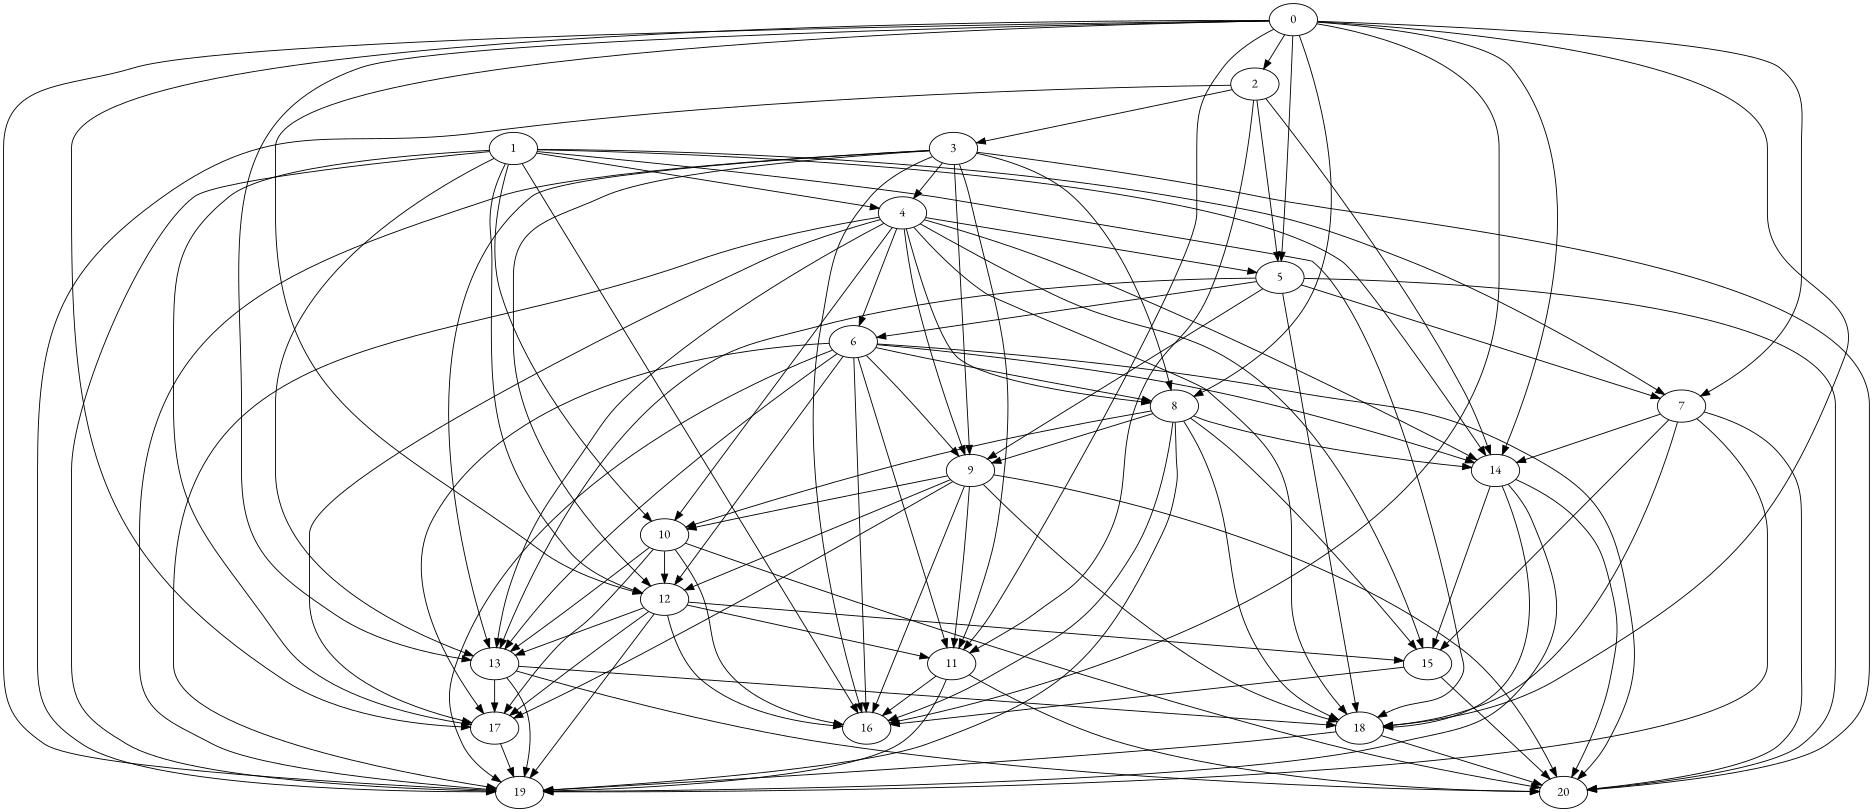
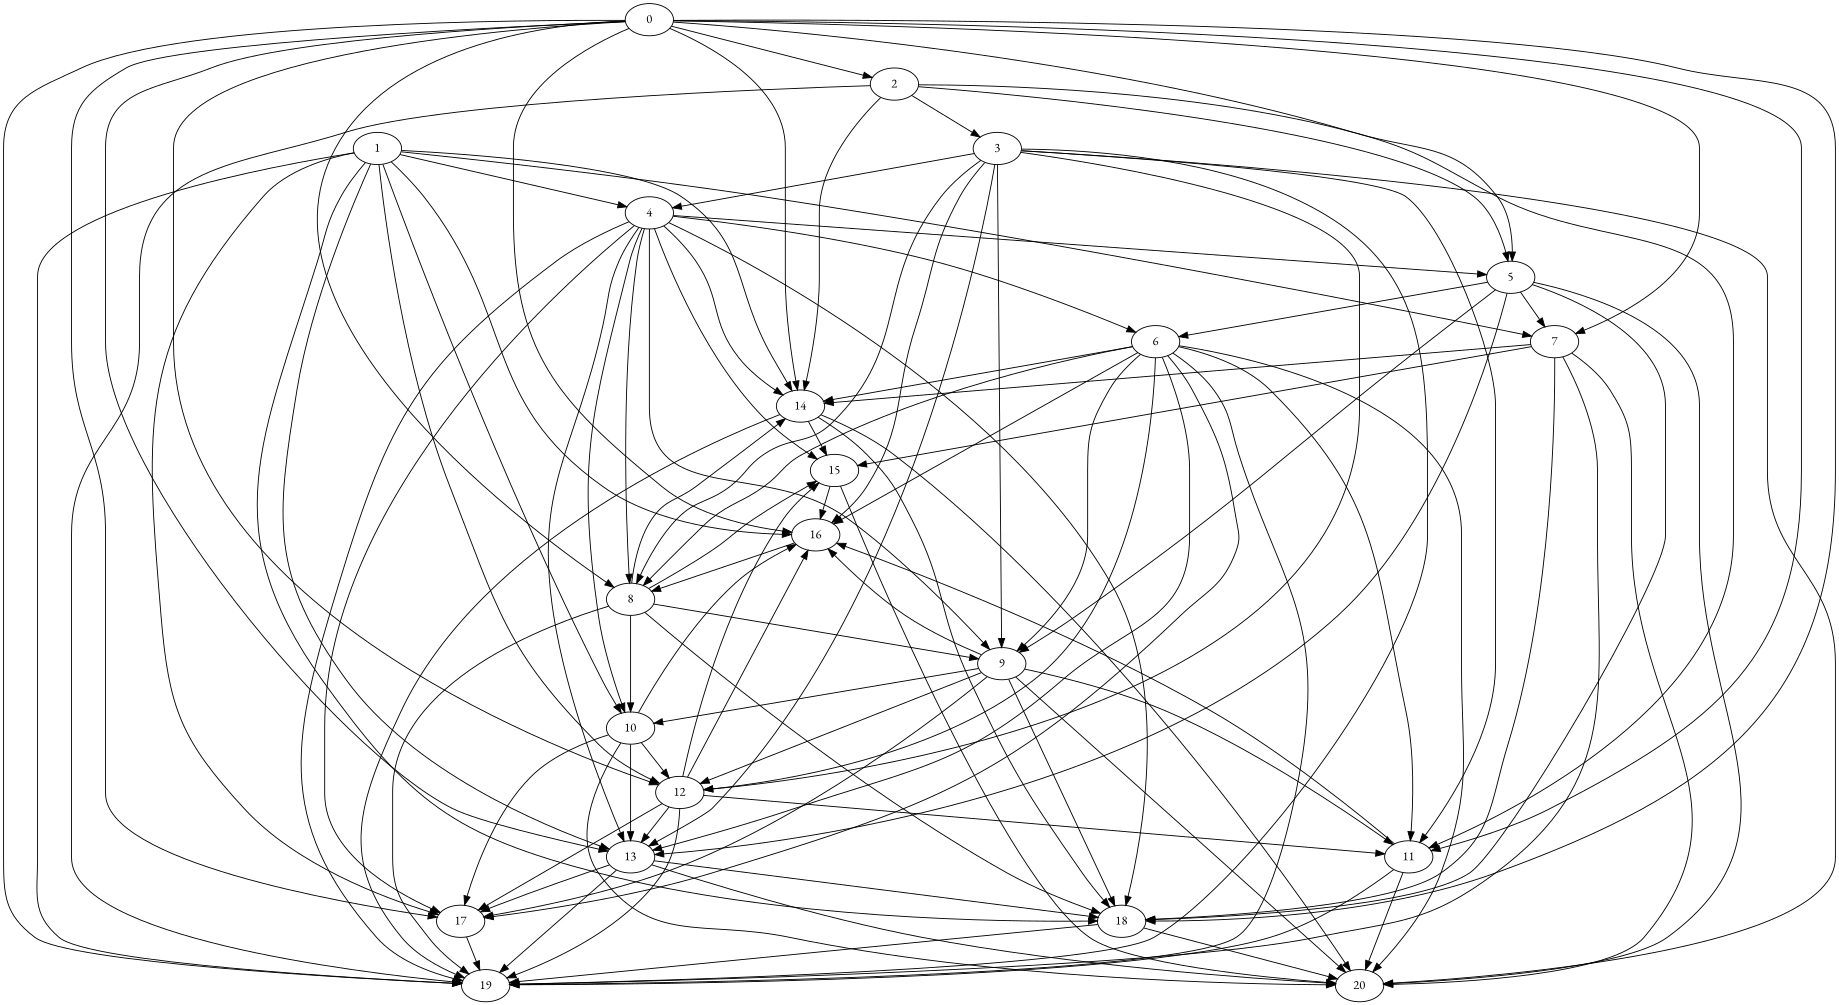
(1085, 614) -> (727, 566)
